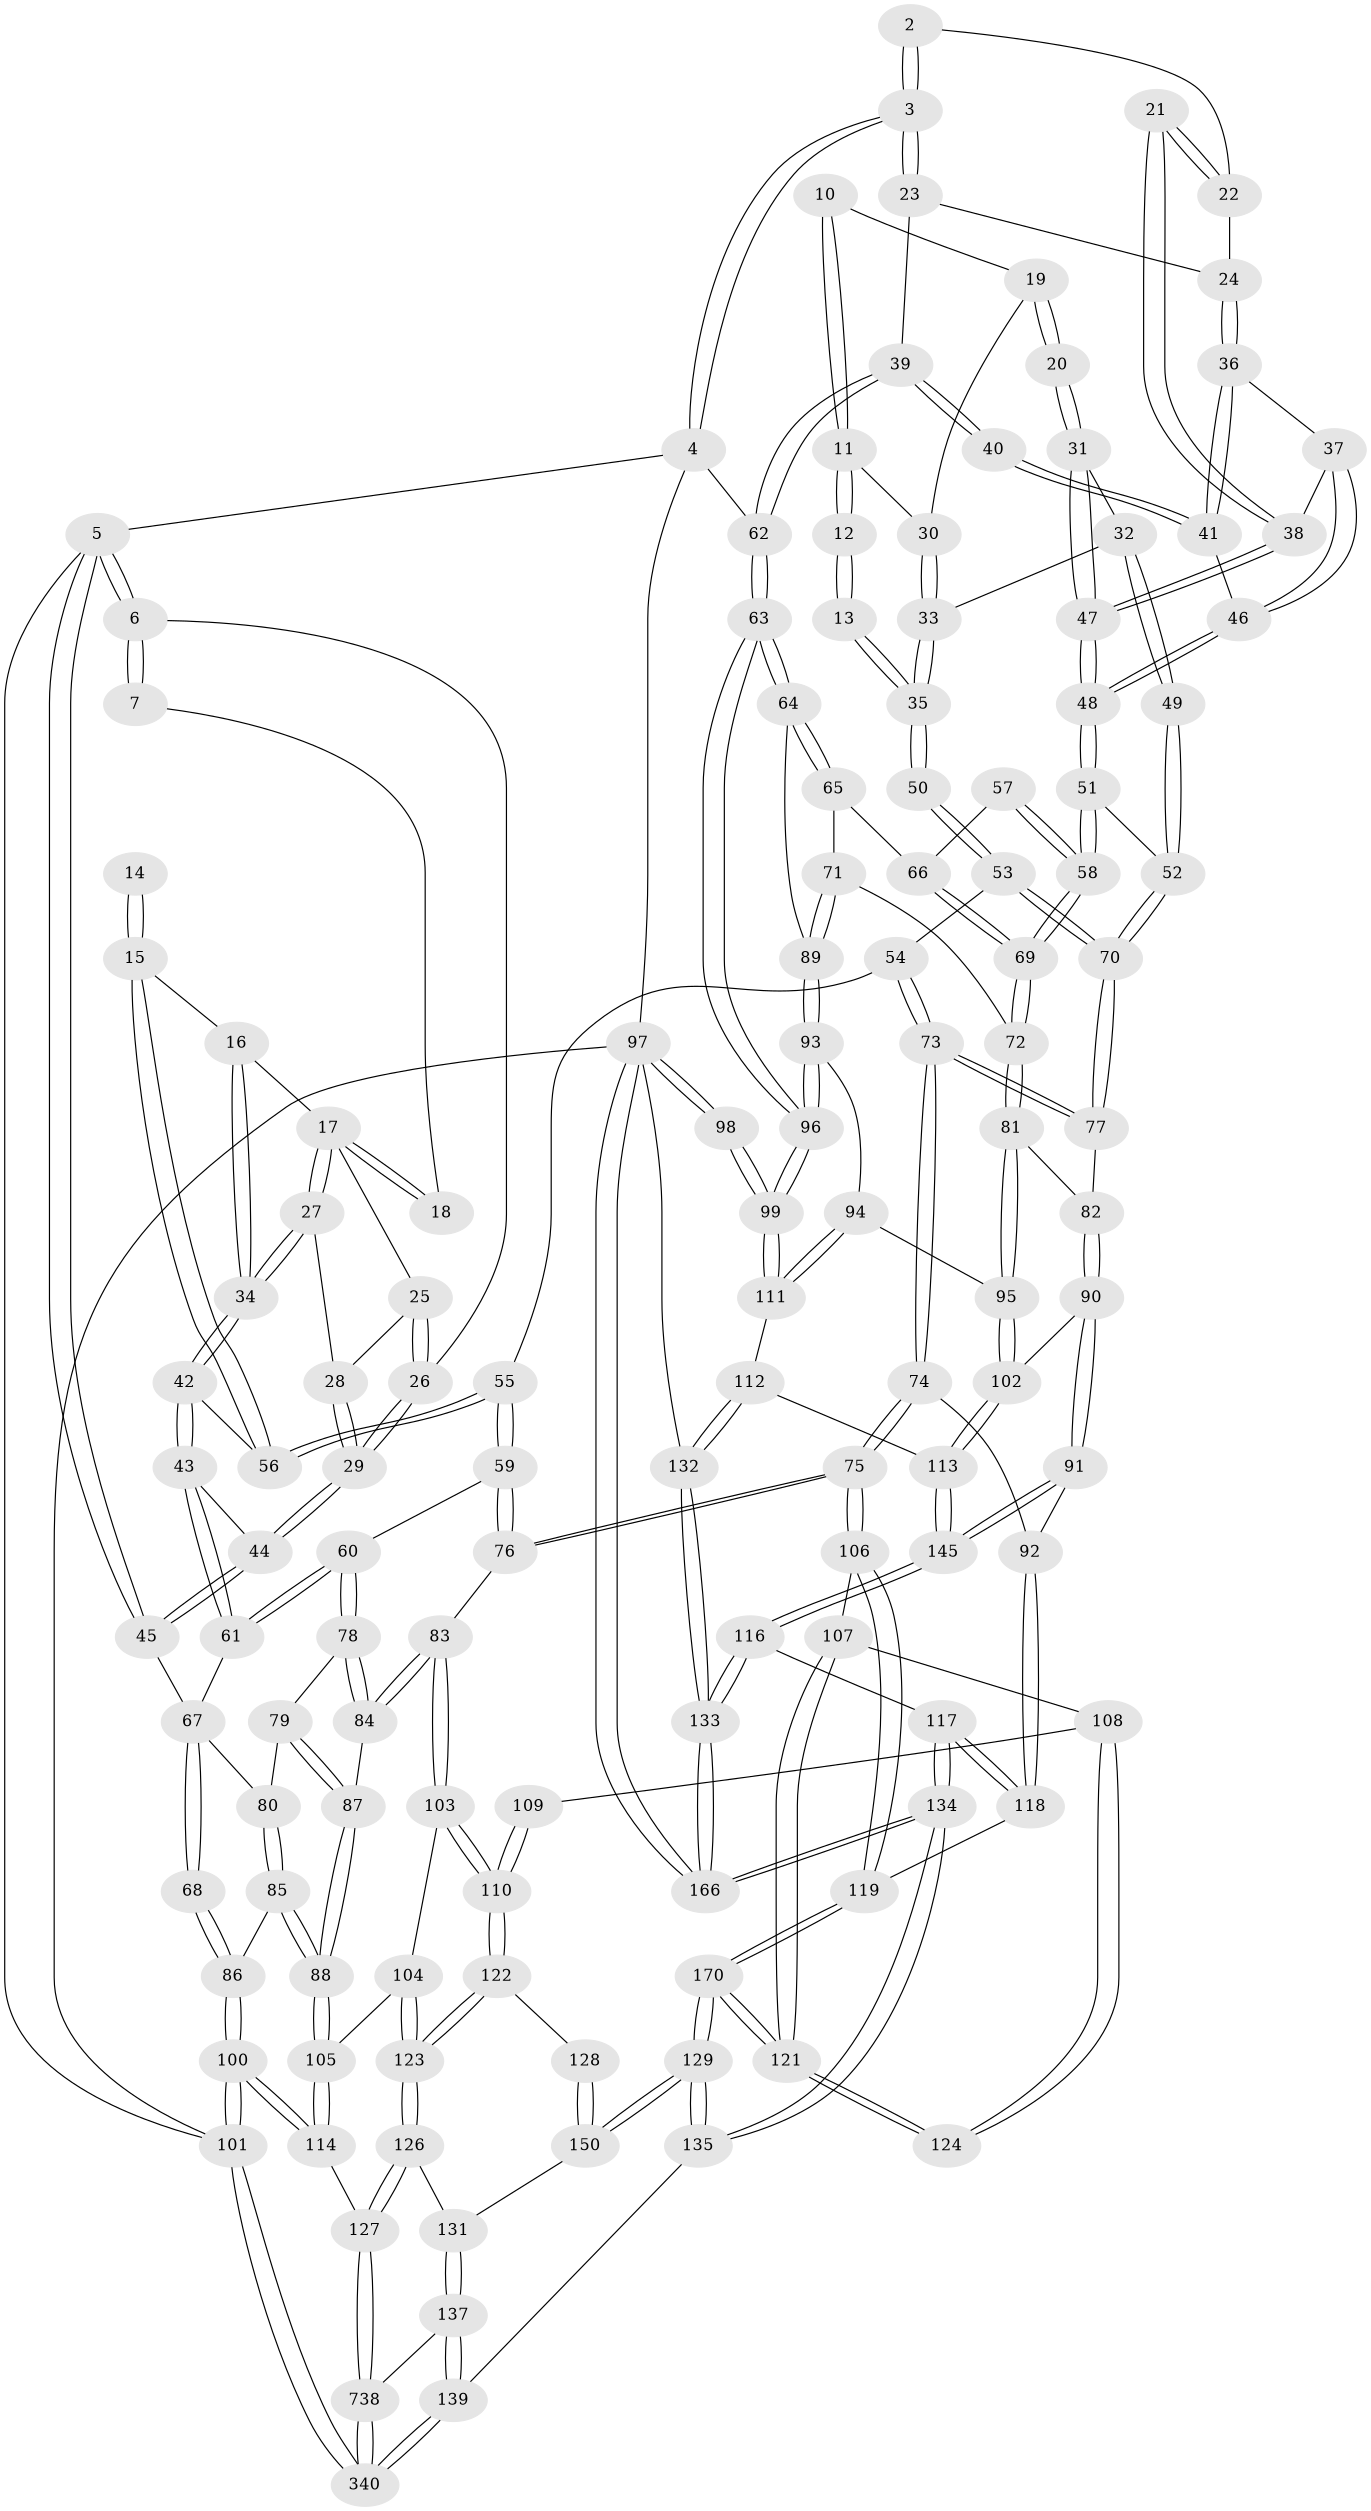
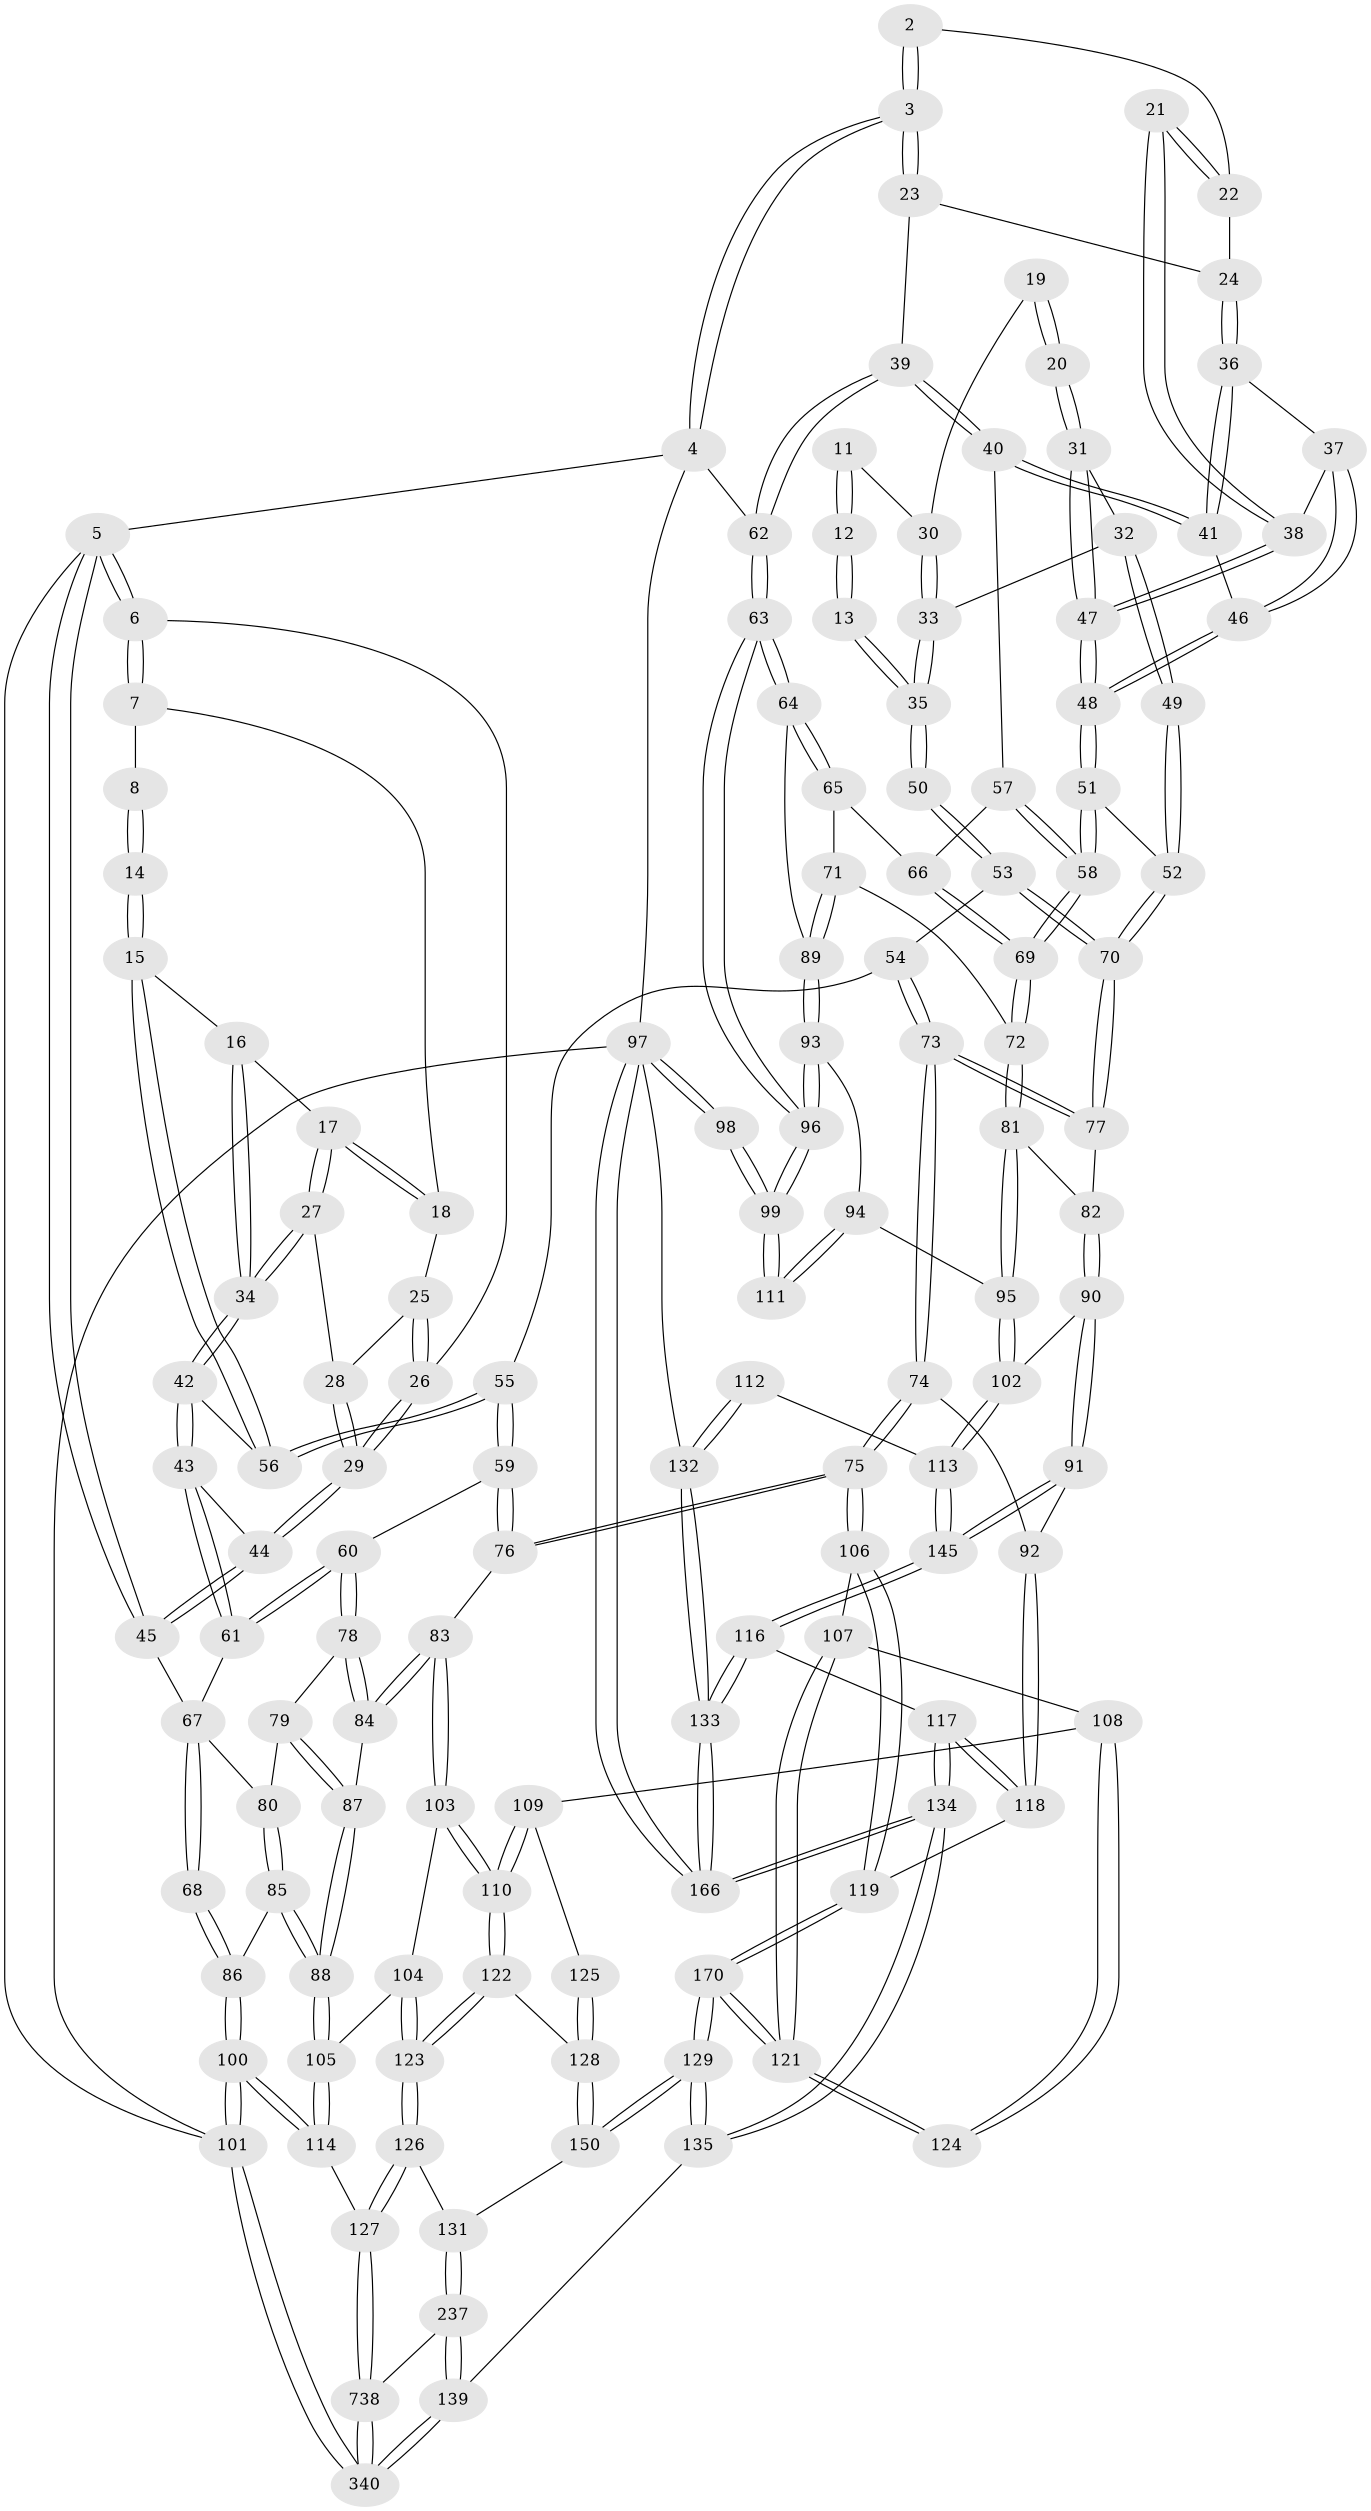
(826, 196) -> none
none -> (999, 619)
none -> (135, 789)
(375, 1213) -> (431, 1256)
(761, 1340) -> none
none -> (585, 1976)
(453, 2316) -> (453, 2316)
